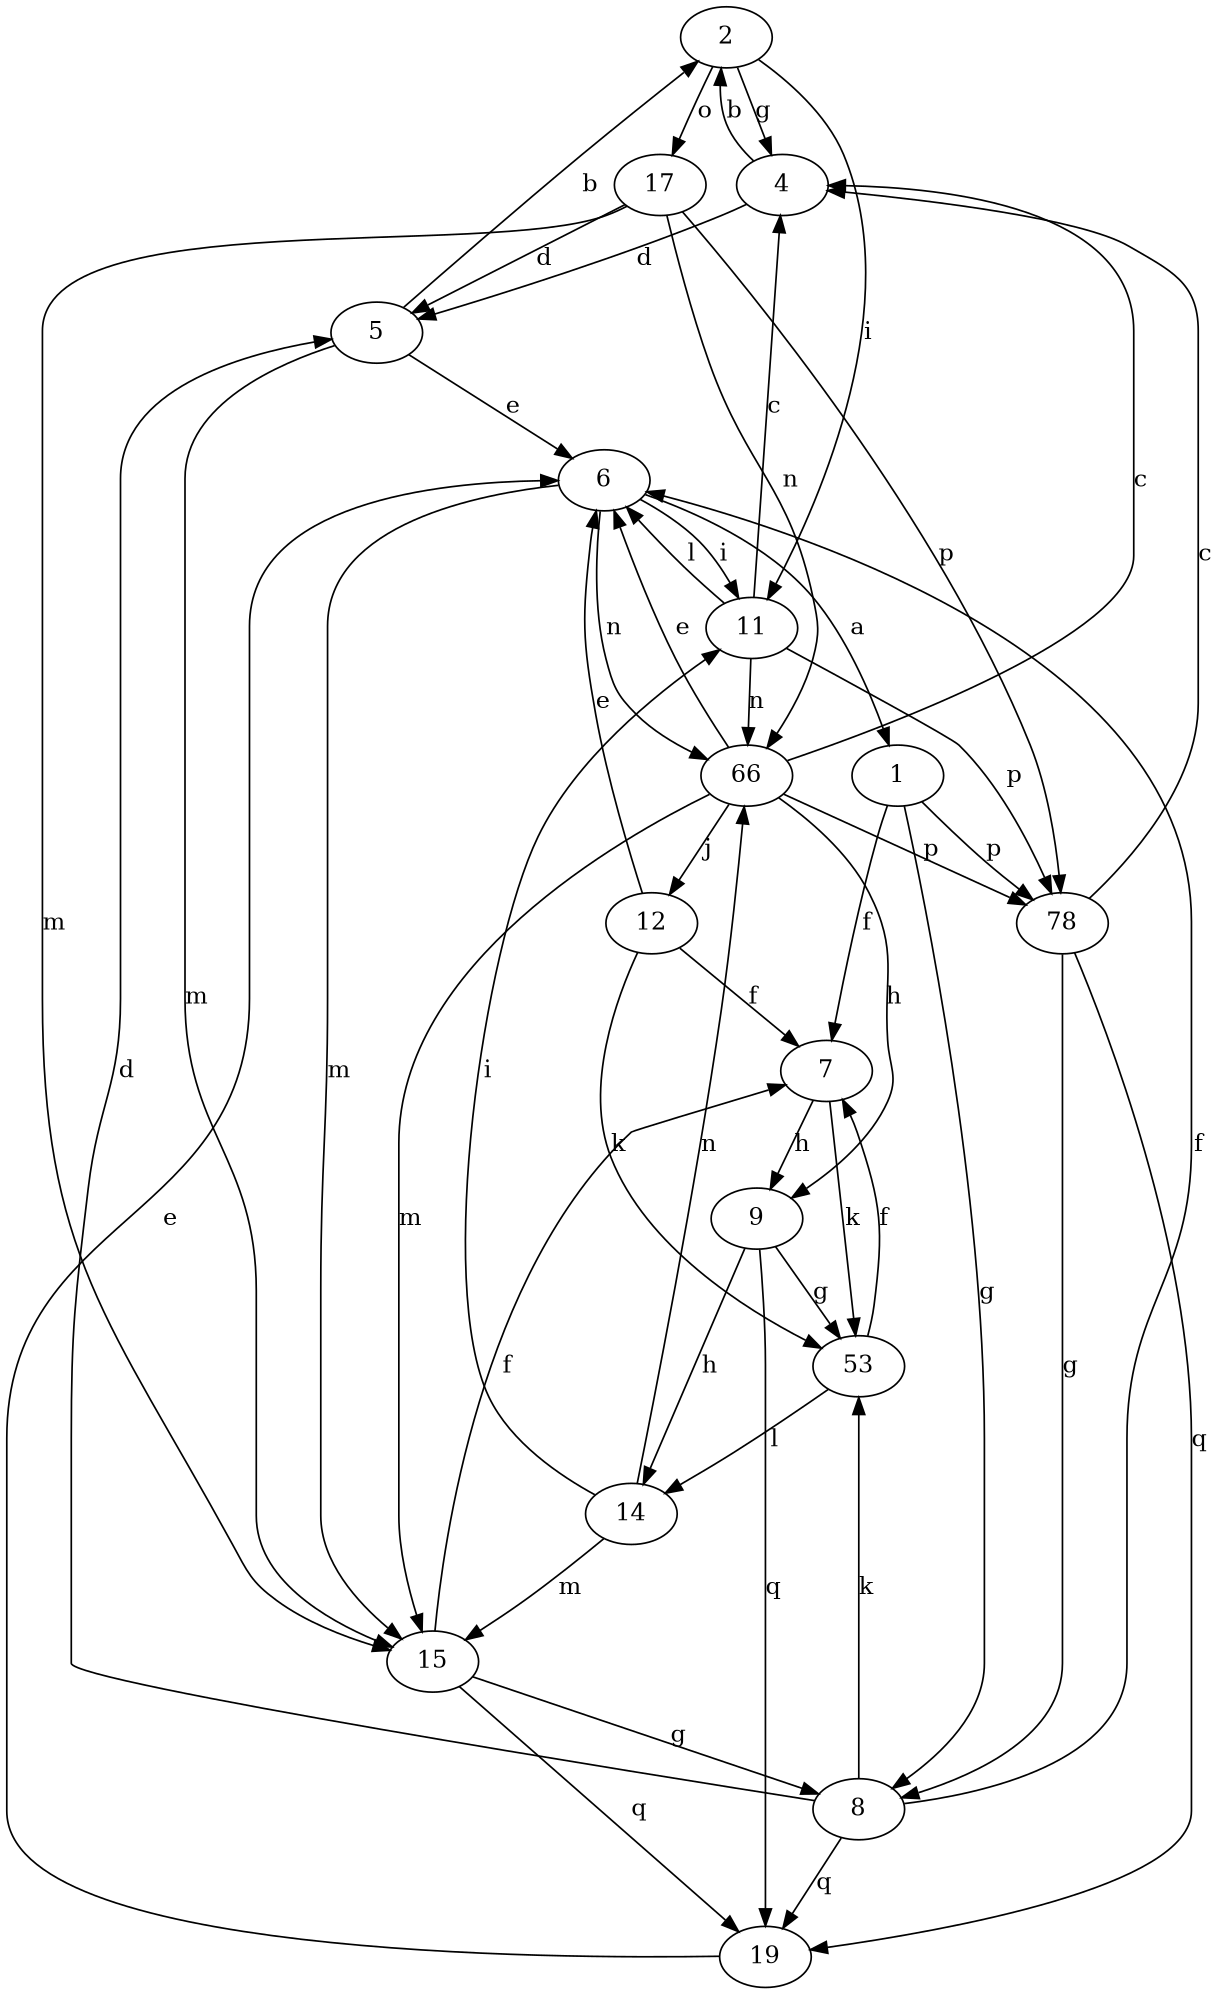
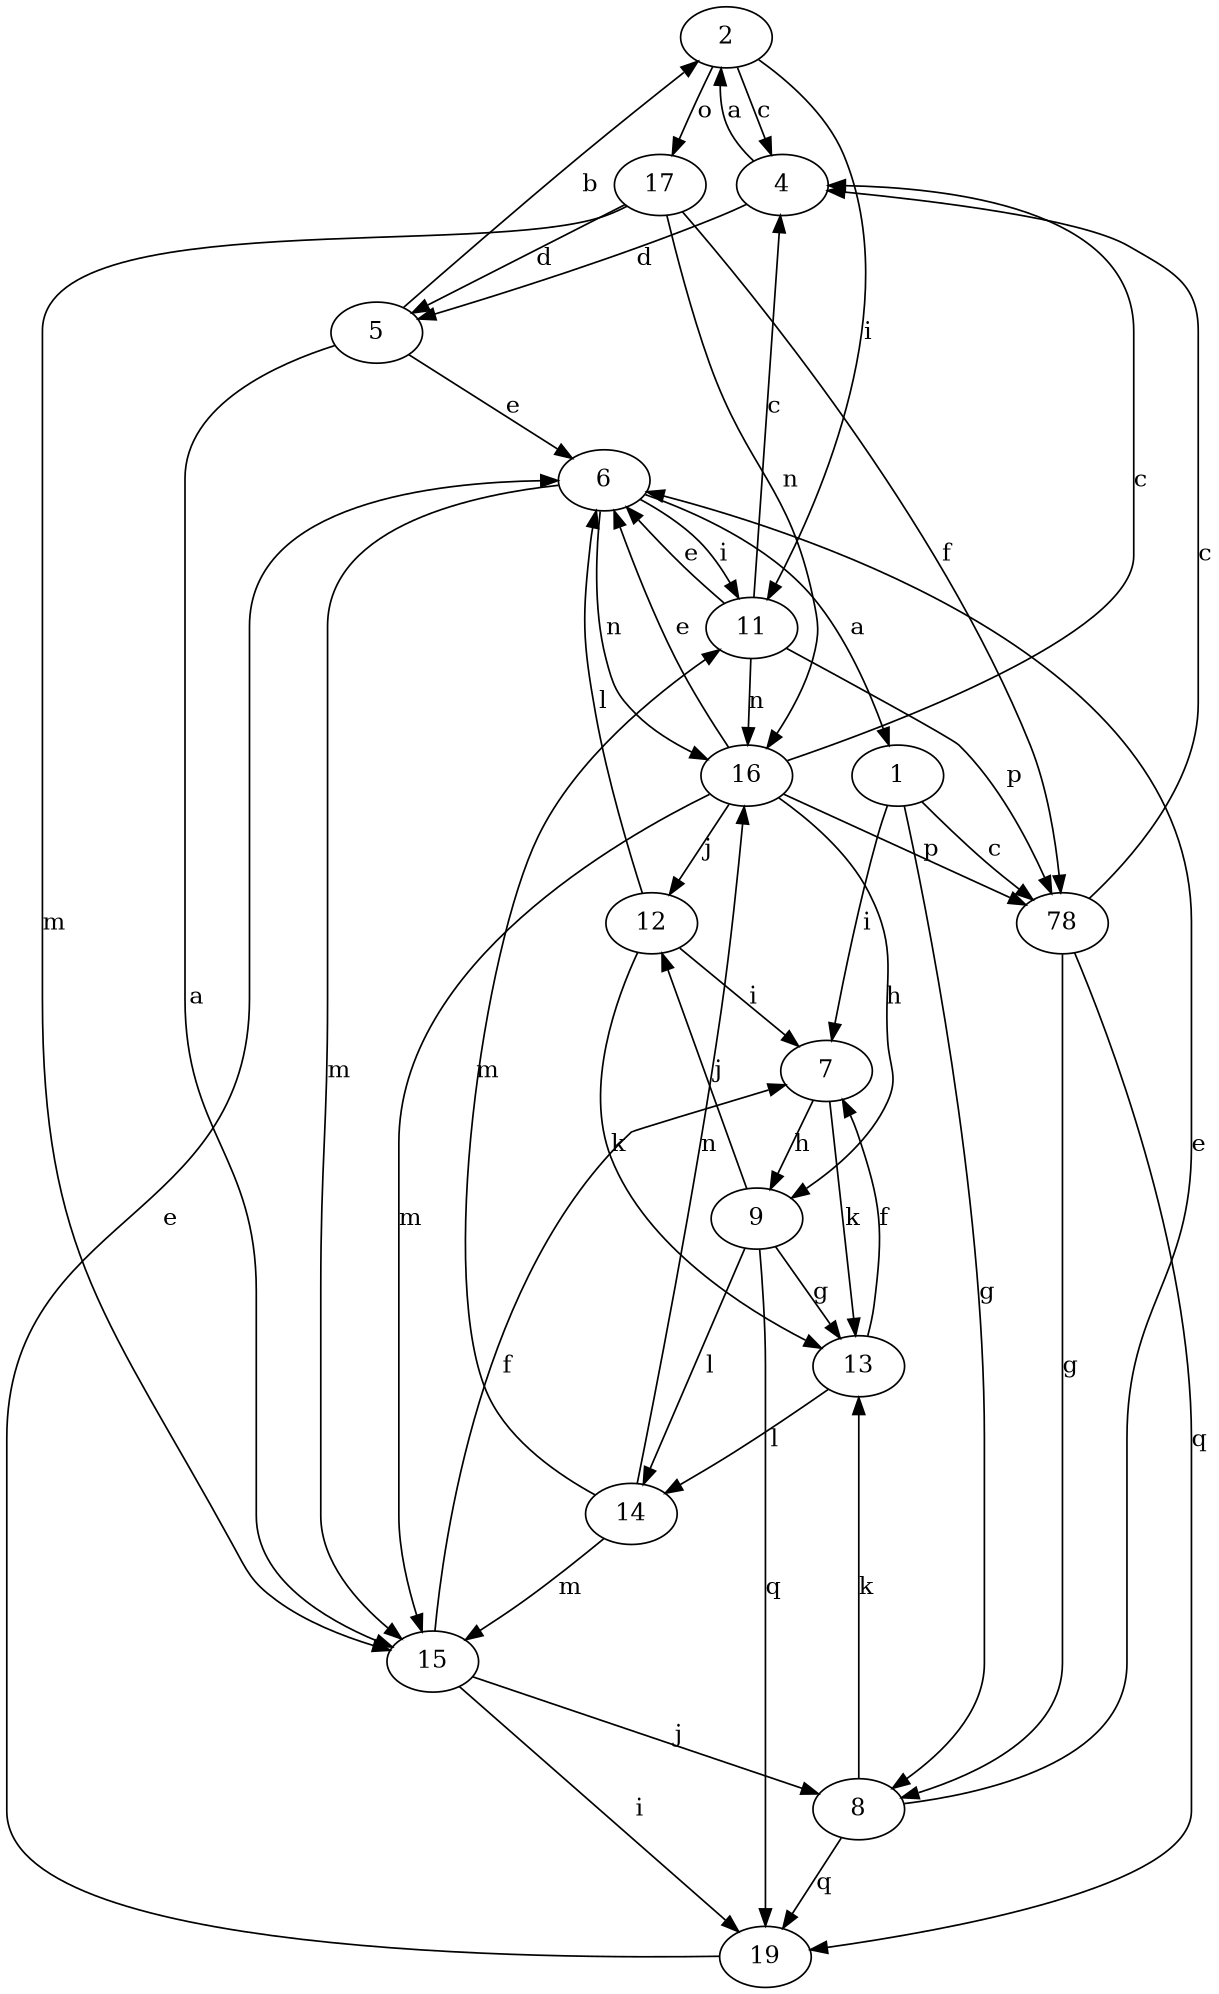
(735, 111) -> (735, 111)
(764, 111) -> (764, 111)
(692, 554) -> (692, 554)
(947, 554) -> (947, 554)
(603, 702) -> (603, 702)
(747, 776) -> (747, 776)
(995, 849) -> (995, 849)
(867, 923) -> (867, 923)
(197, 997) -> (197, 997)
(754, 997) -> (754, 997)
none -> (701, 1063)
(488, 1071) -> (488, 1071)
(1199, 1145) -> (1199, 1145)
(74, 1319) -> none
(710, 1366) -> (710, 1366)
(859, 1366) -> (859, 1366)
(679, 1735) -> (679, 1735)
(640, 1809) -> (640, 1809)
